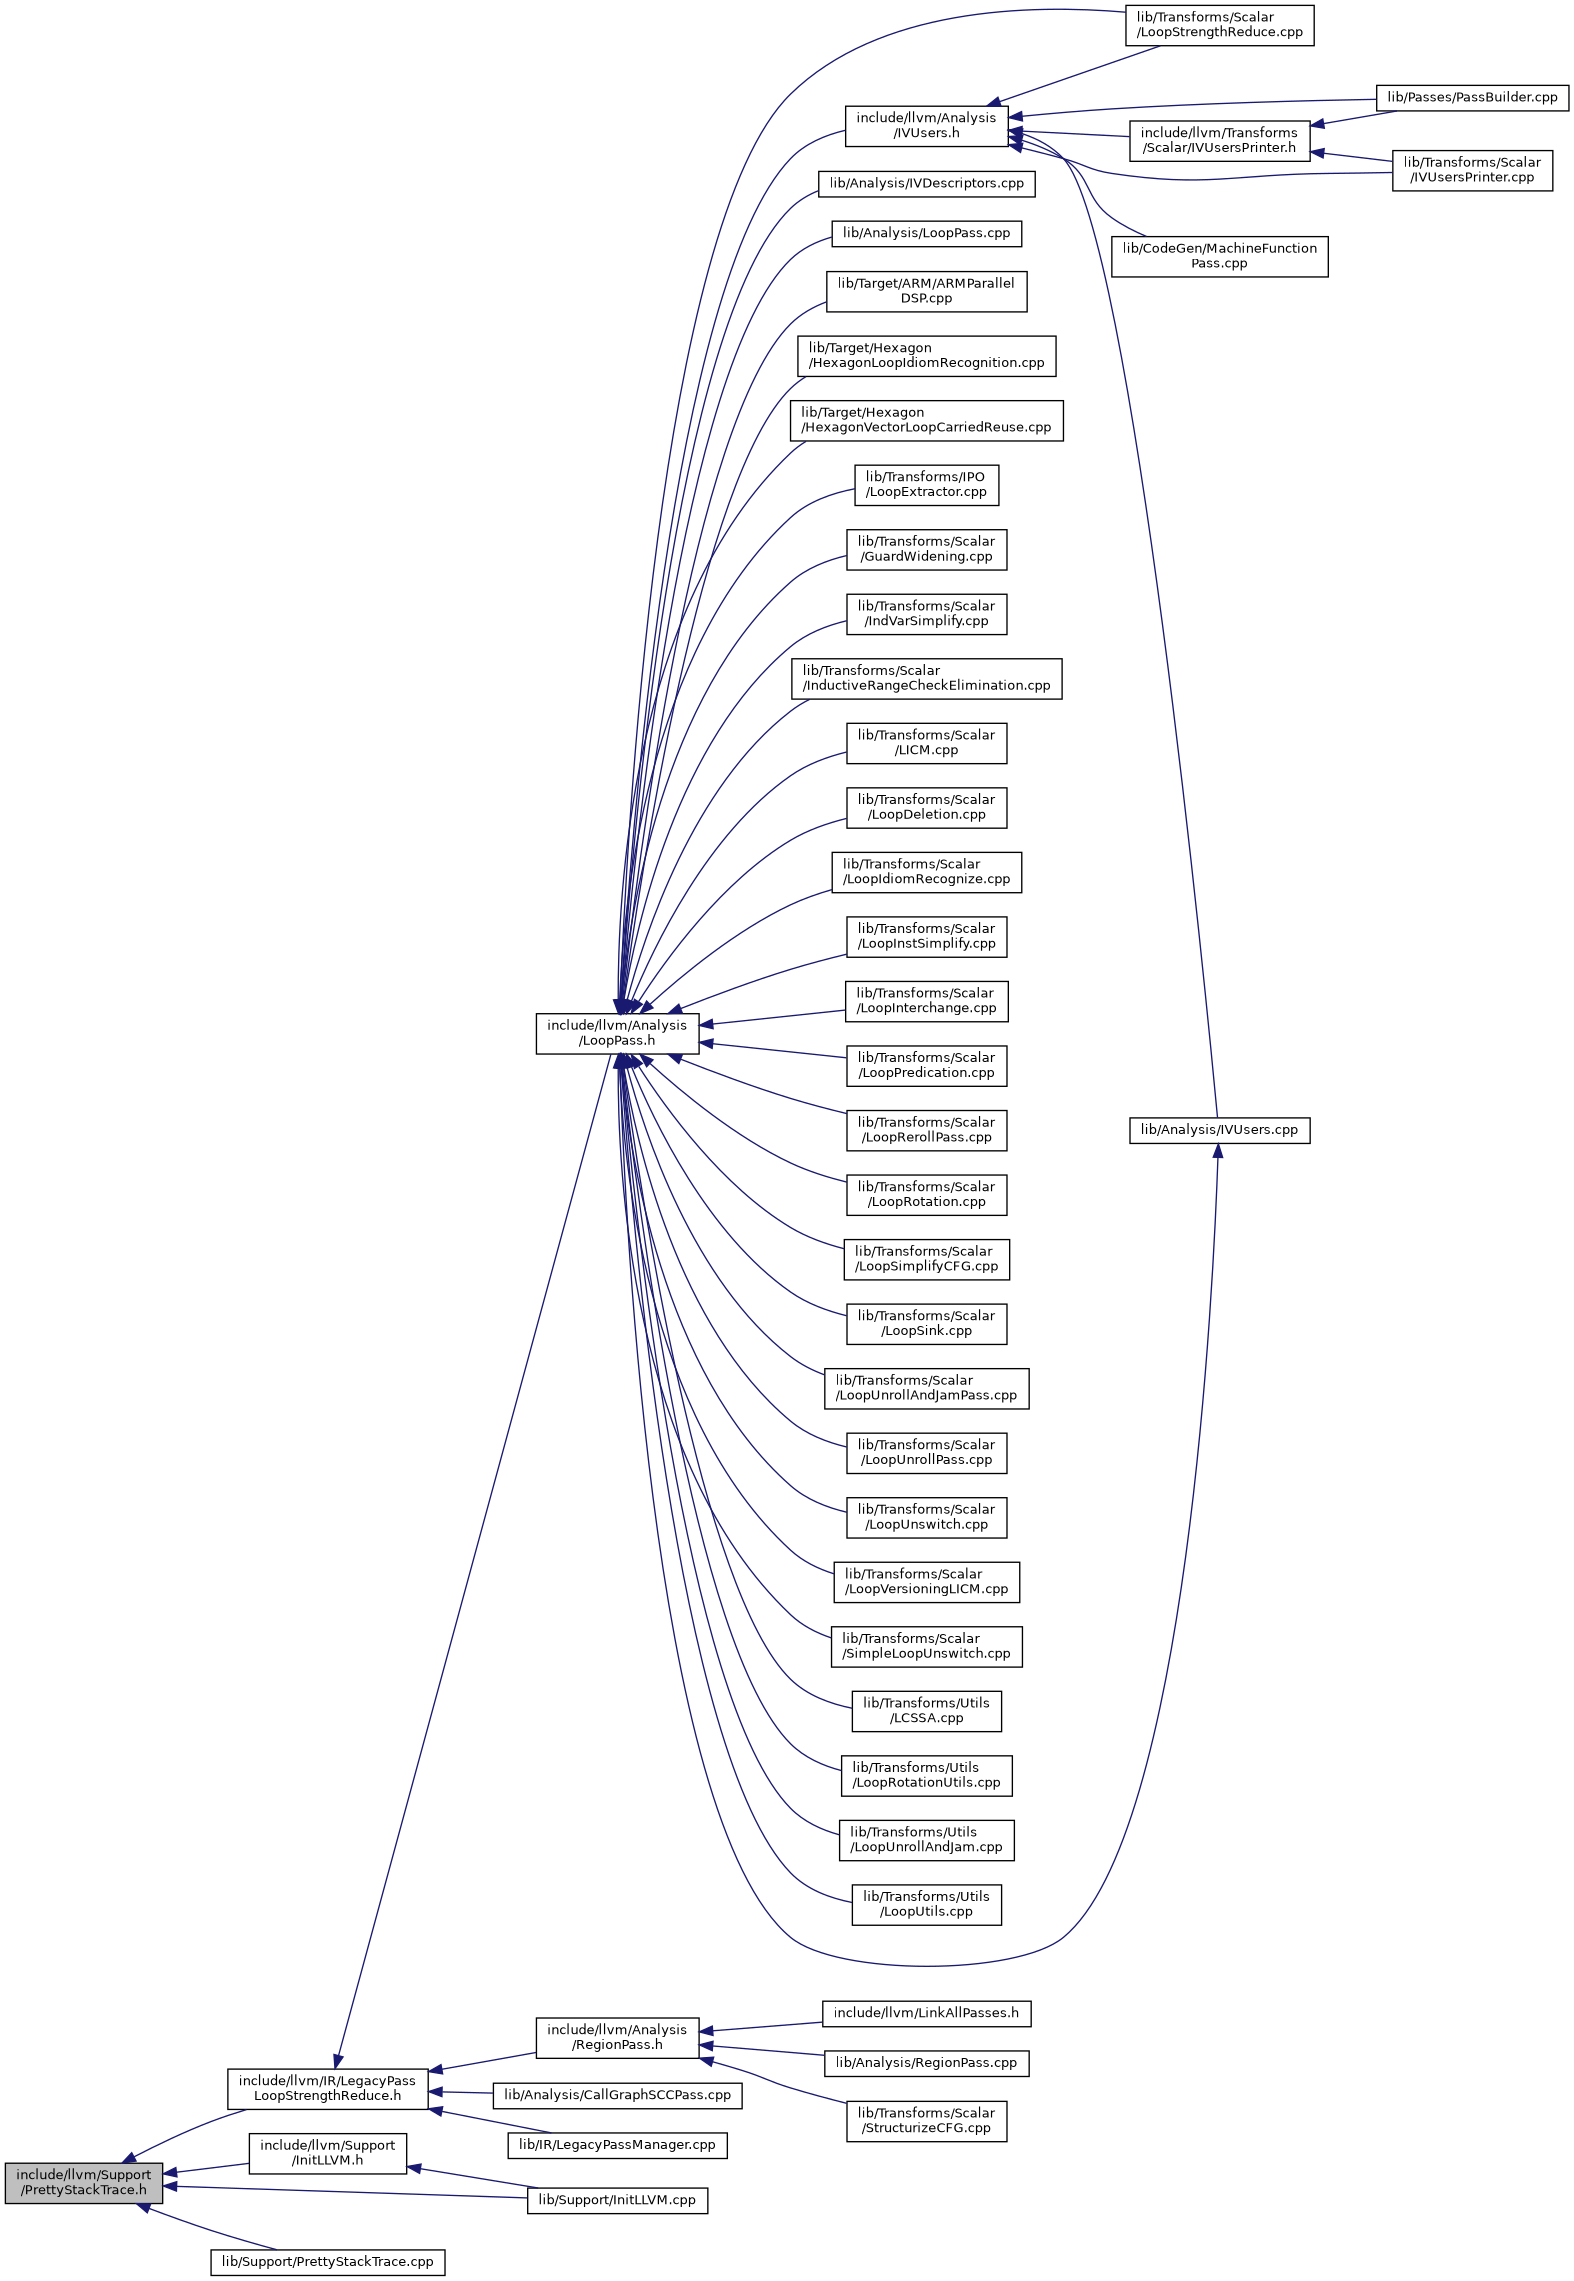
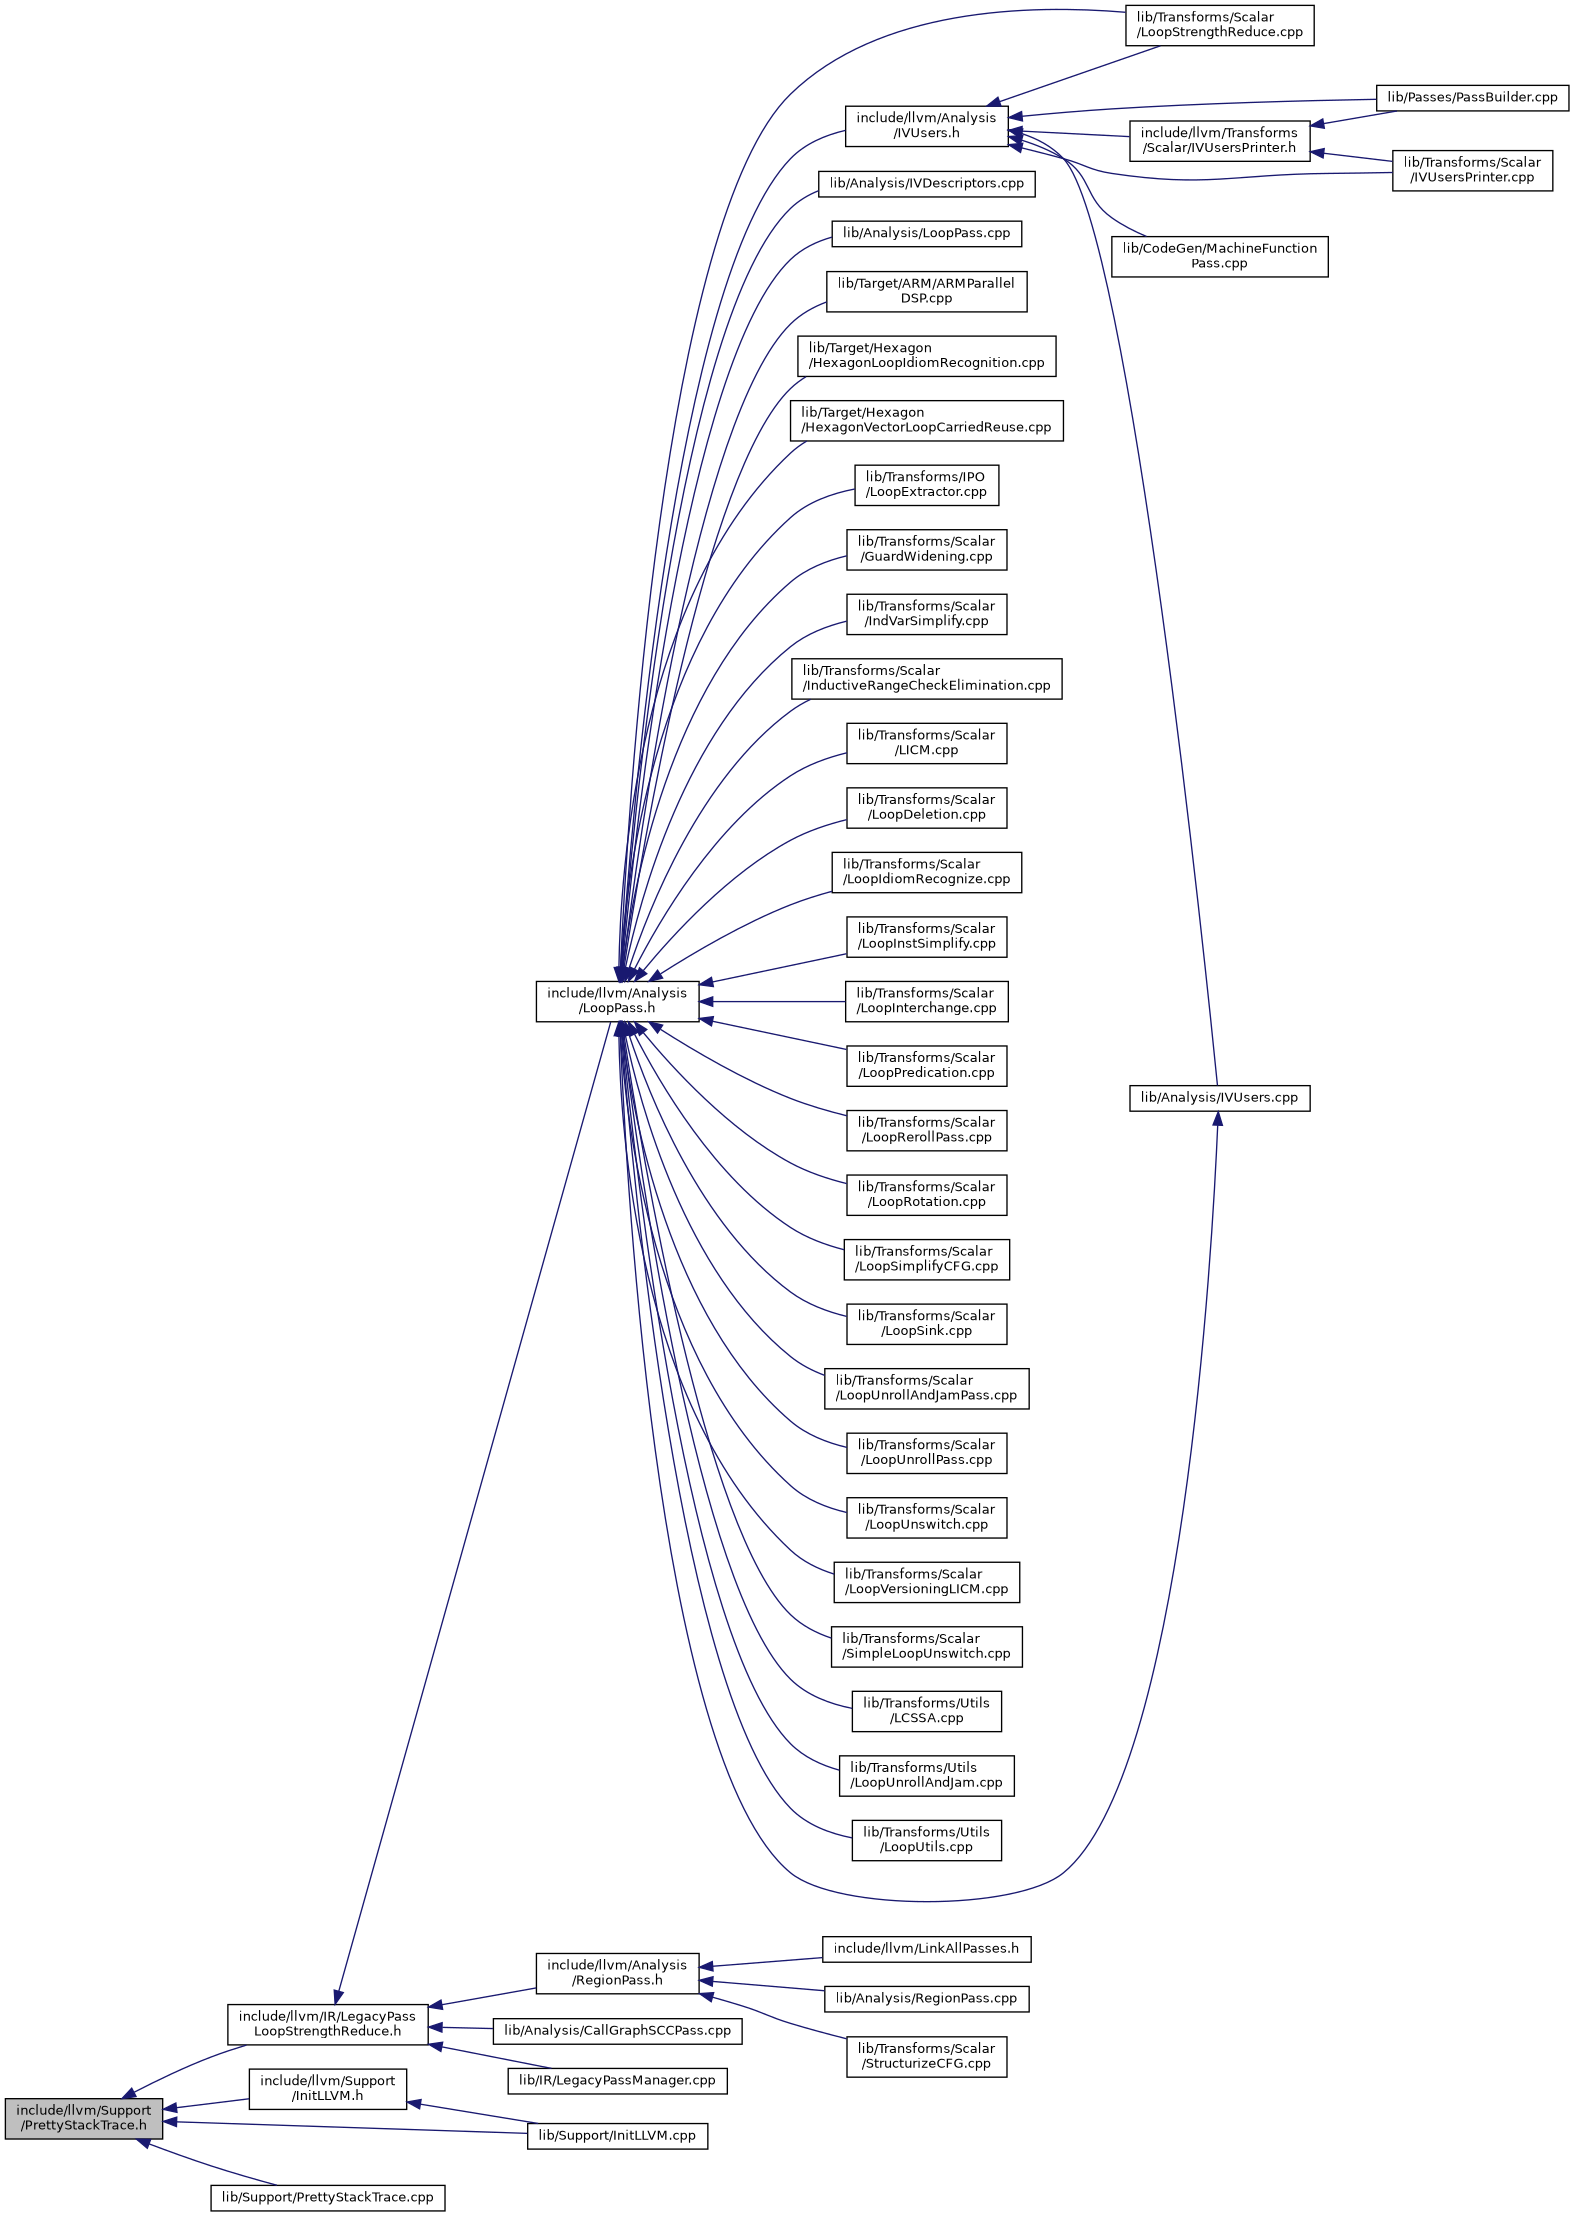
(927, 1776) -> none
